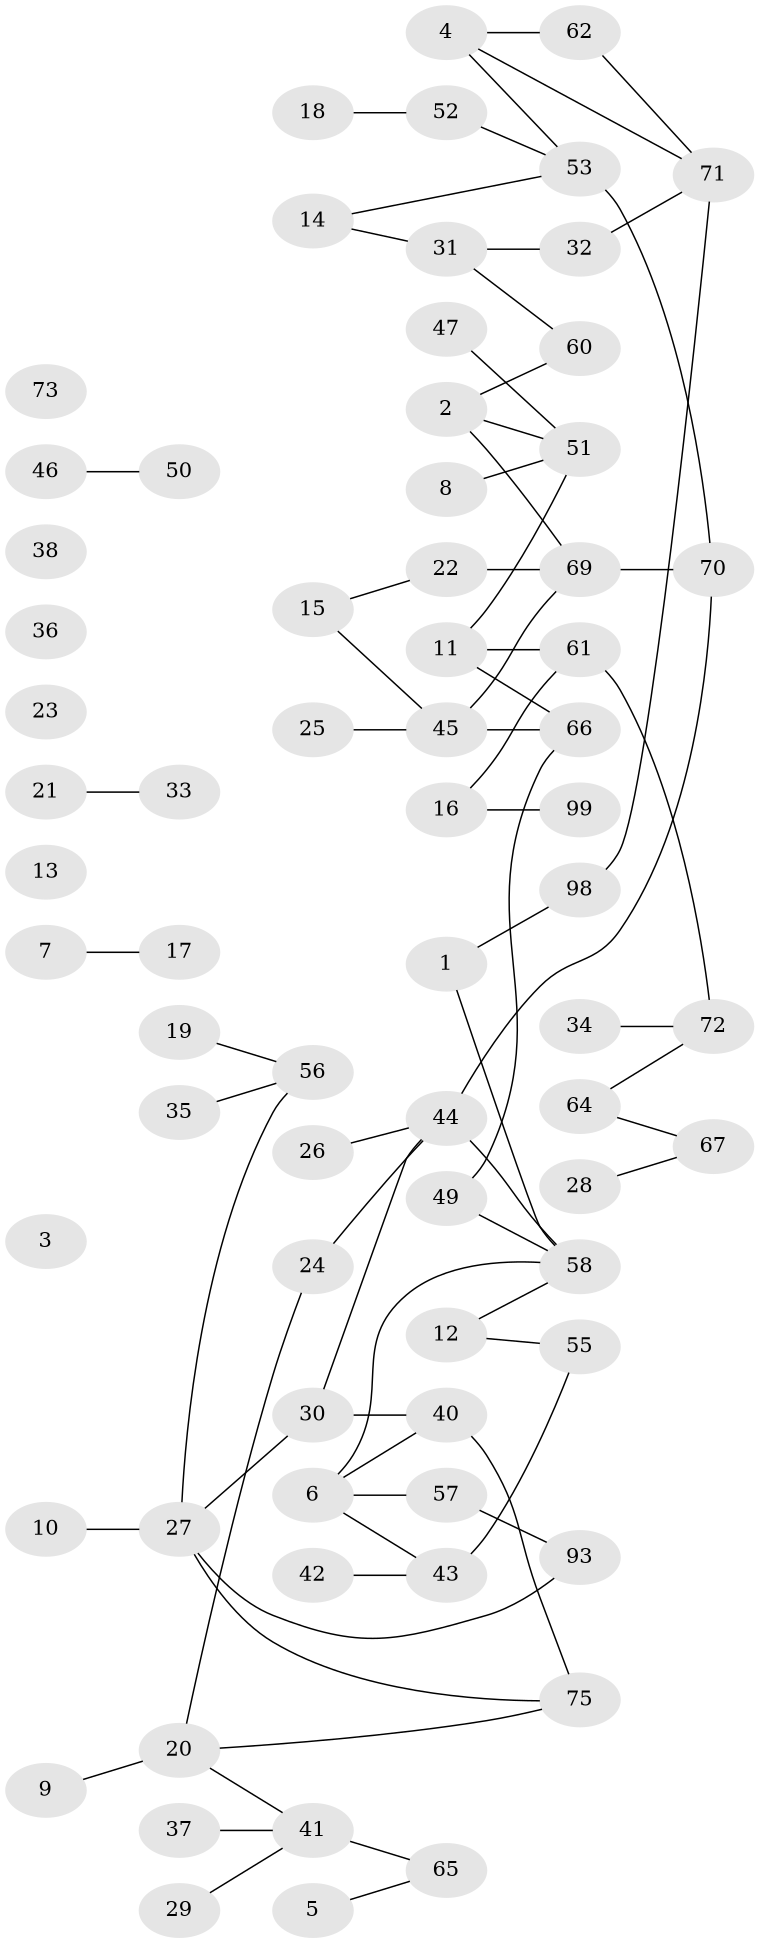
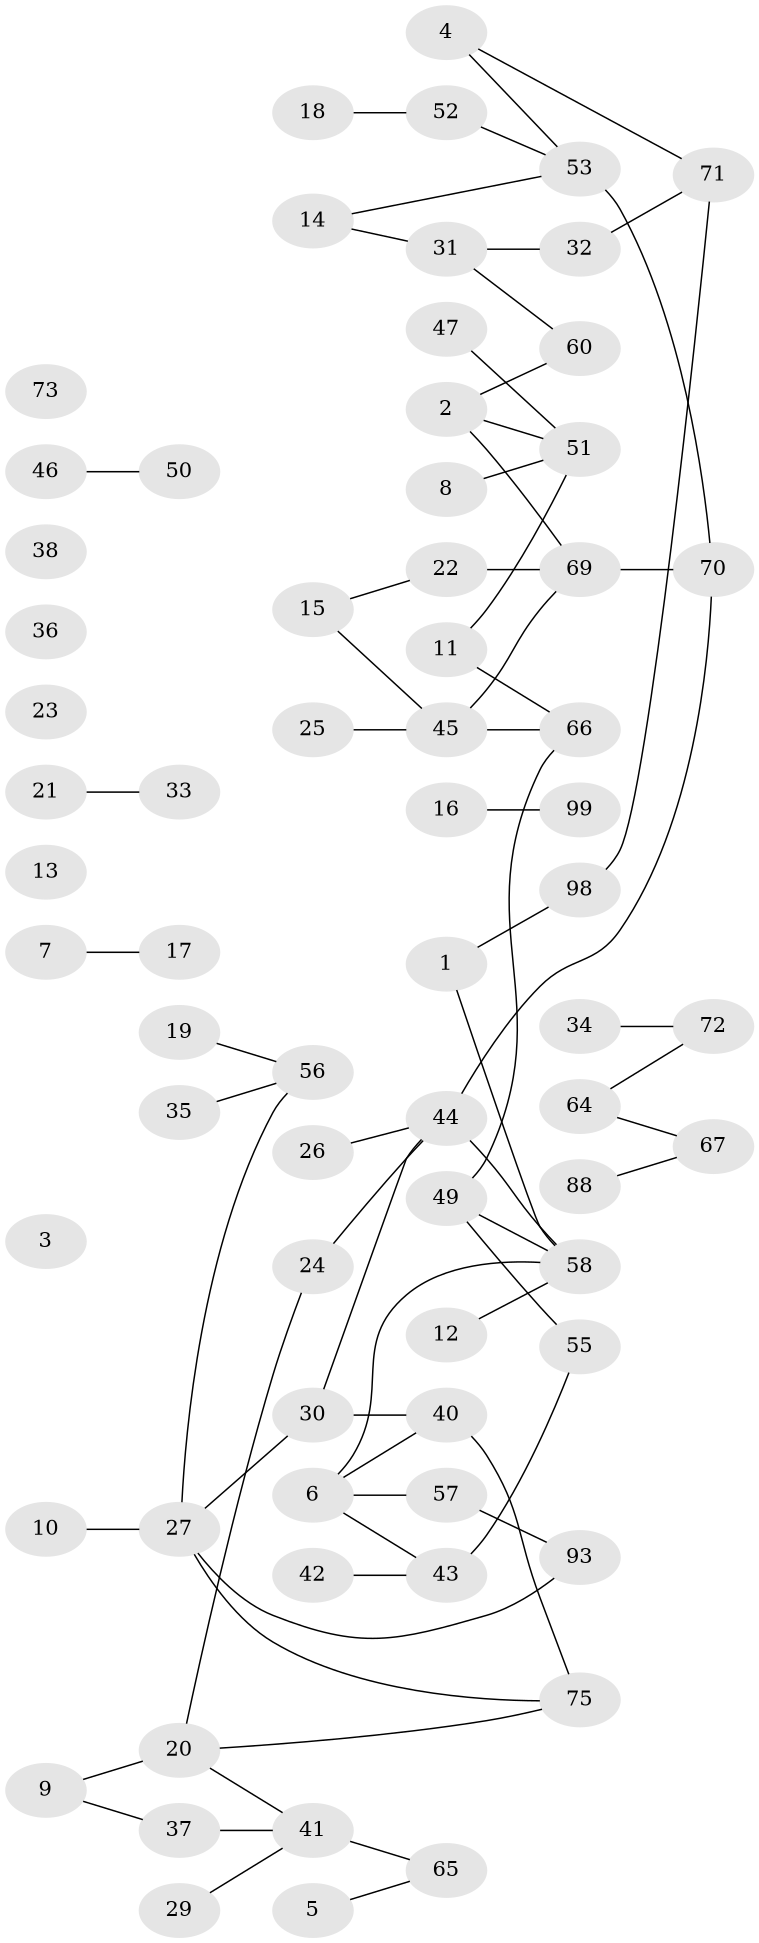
(580, 33) -> none
(580, 650) -> none
(580, 1187) -> (580, 1187)
(513, 1341) -> (511, 1274)
none -> (113, 1810)
